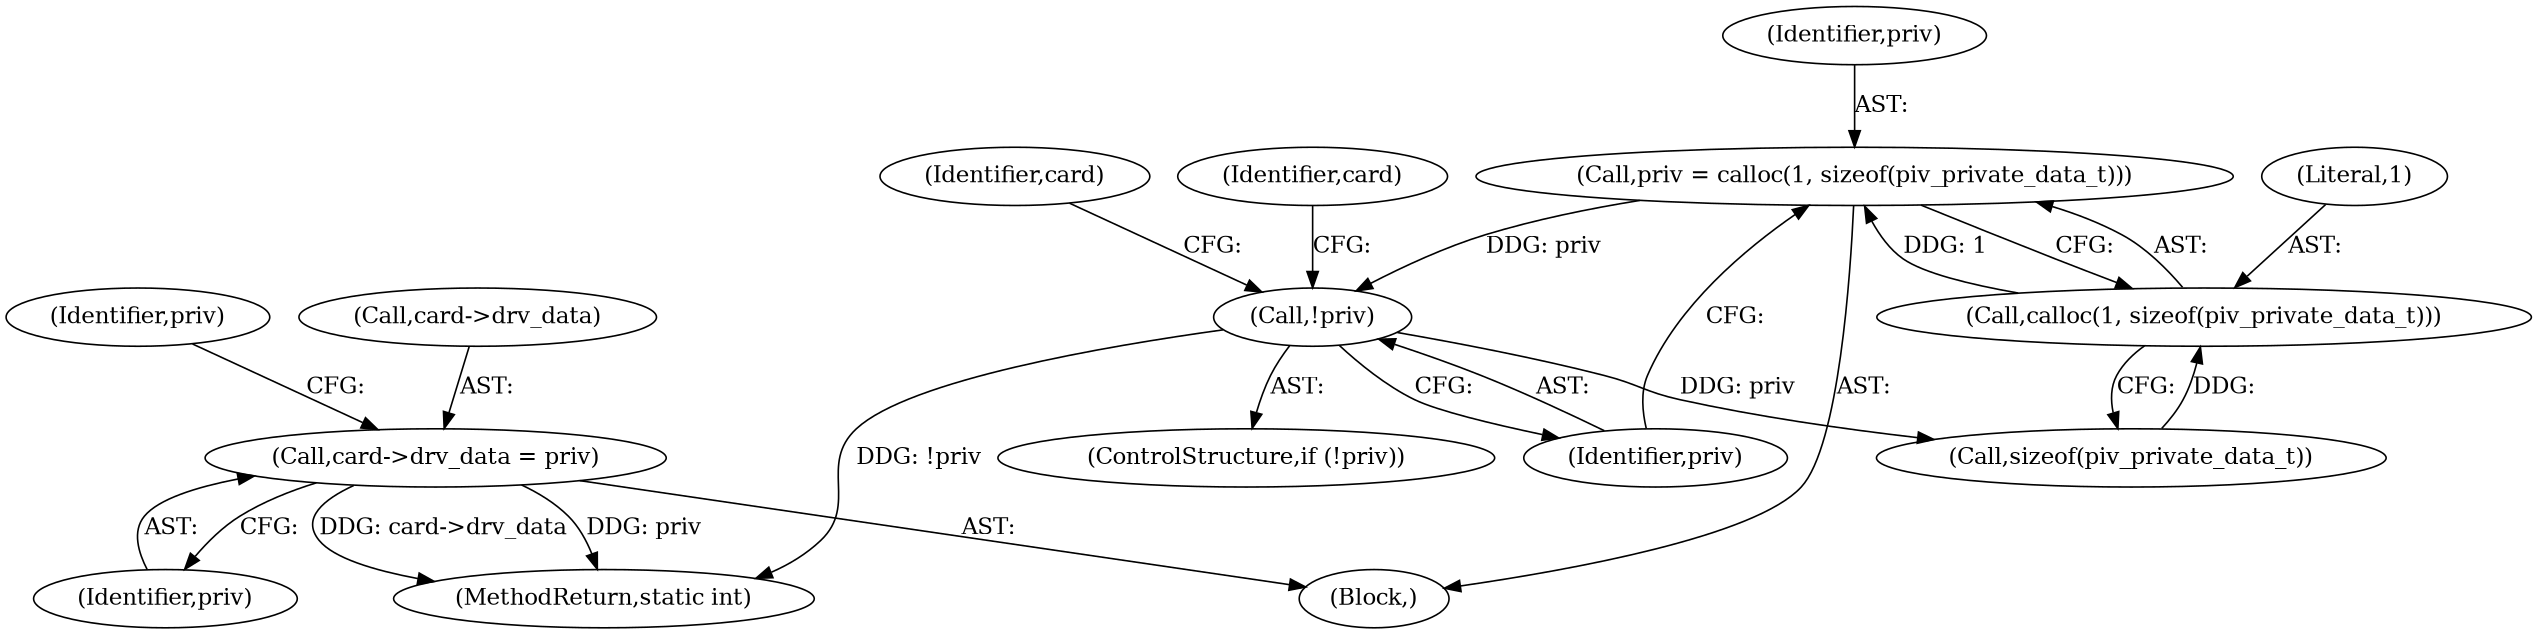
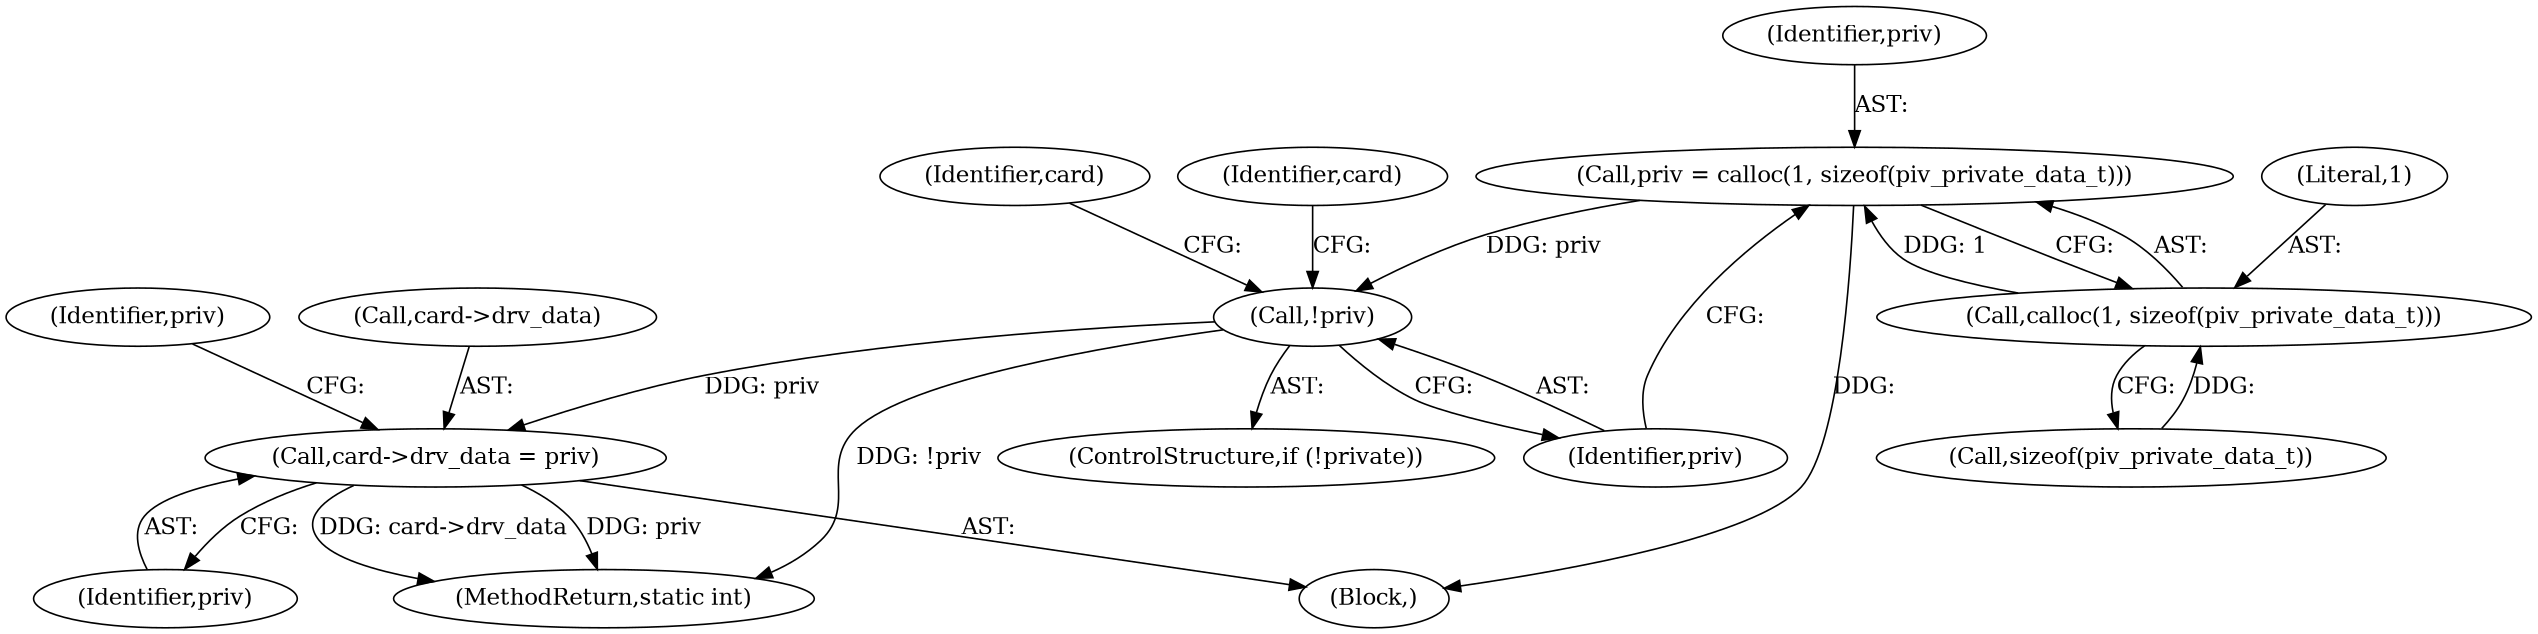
(1868, 388) -> (1868, 388)
(1656, 393) -> (866, 350)
(1246, 458) -> (1246, 458)
